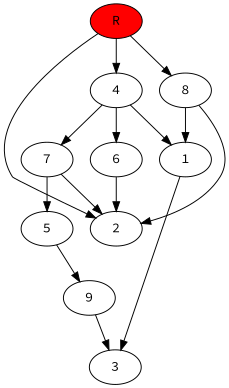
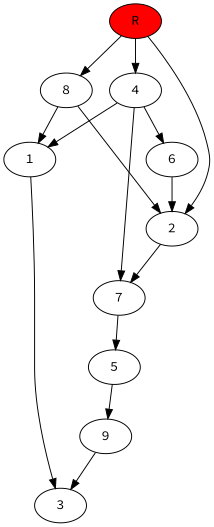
(78, 191) -> (149, 260)
